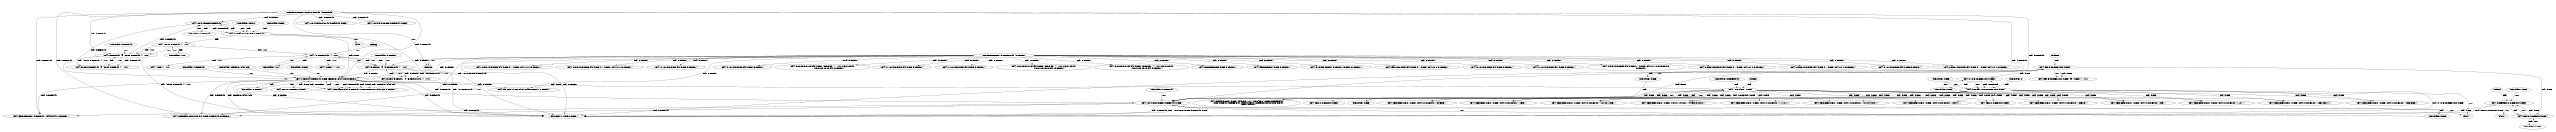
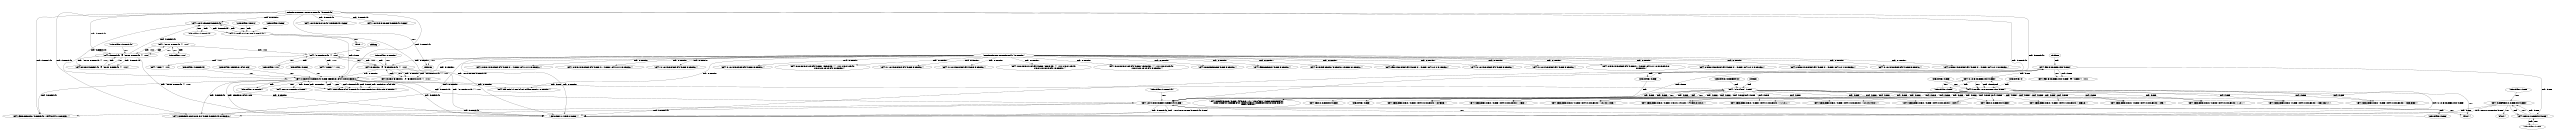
(326, 23) -> (326, 23)
(211, 39) -> (154, 51)
(1004, 55) -> (1004, 55)
(2497, 90) -> none
